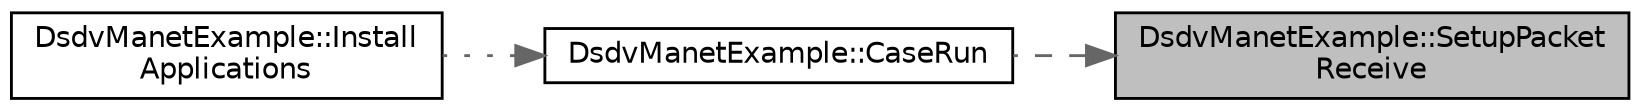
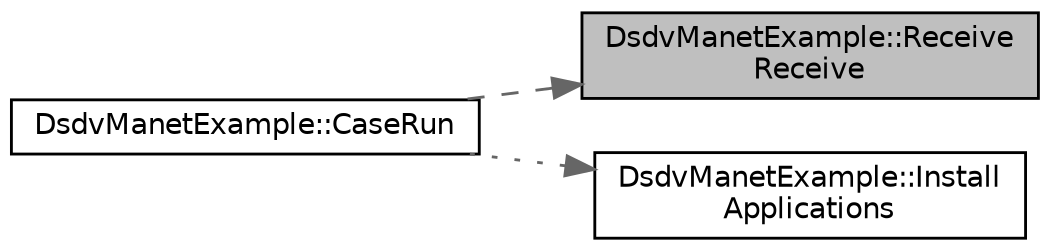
(479, 56) -> (518, 160)
(1372, 56) -> (810, 56)
